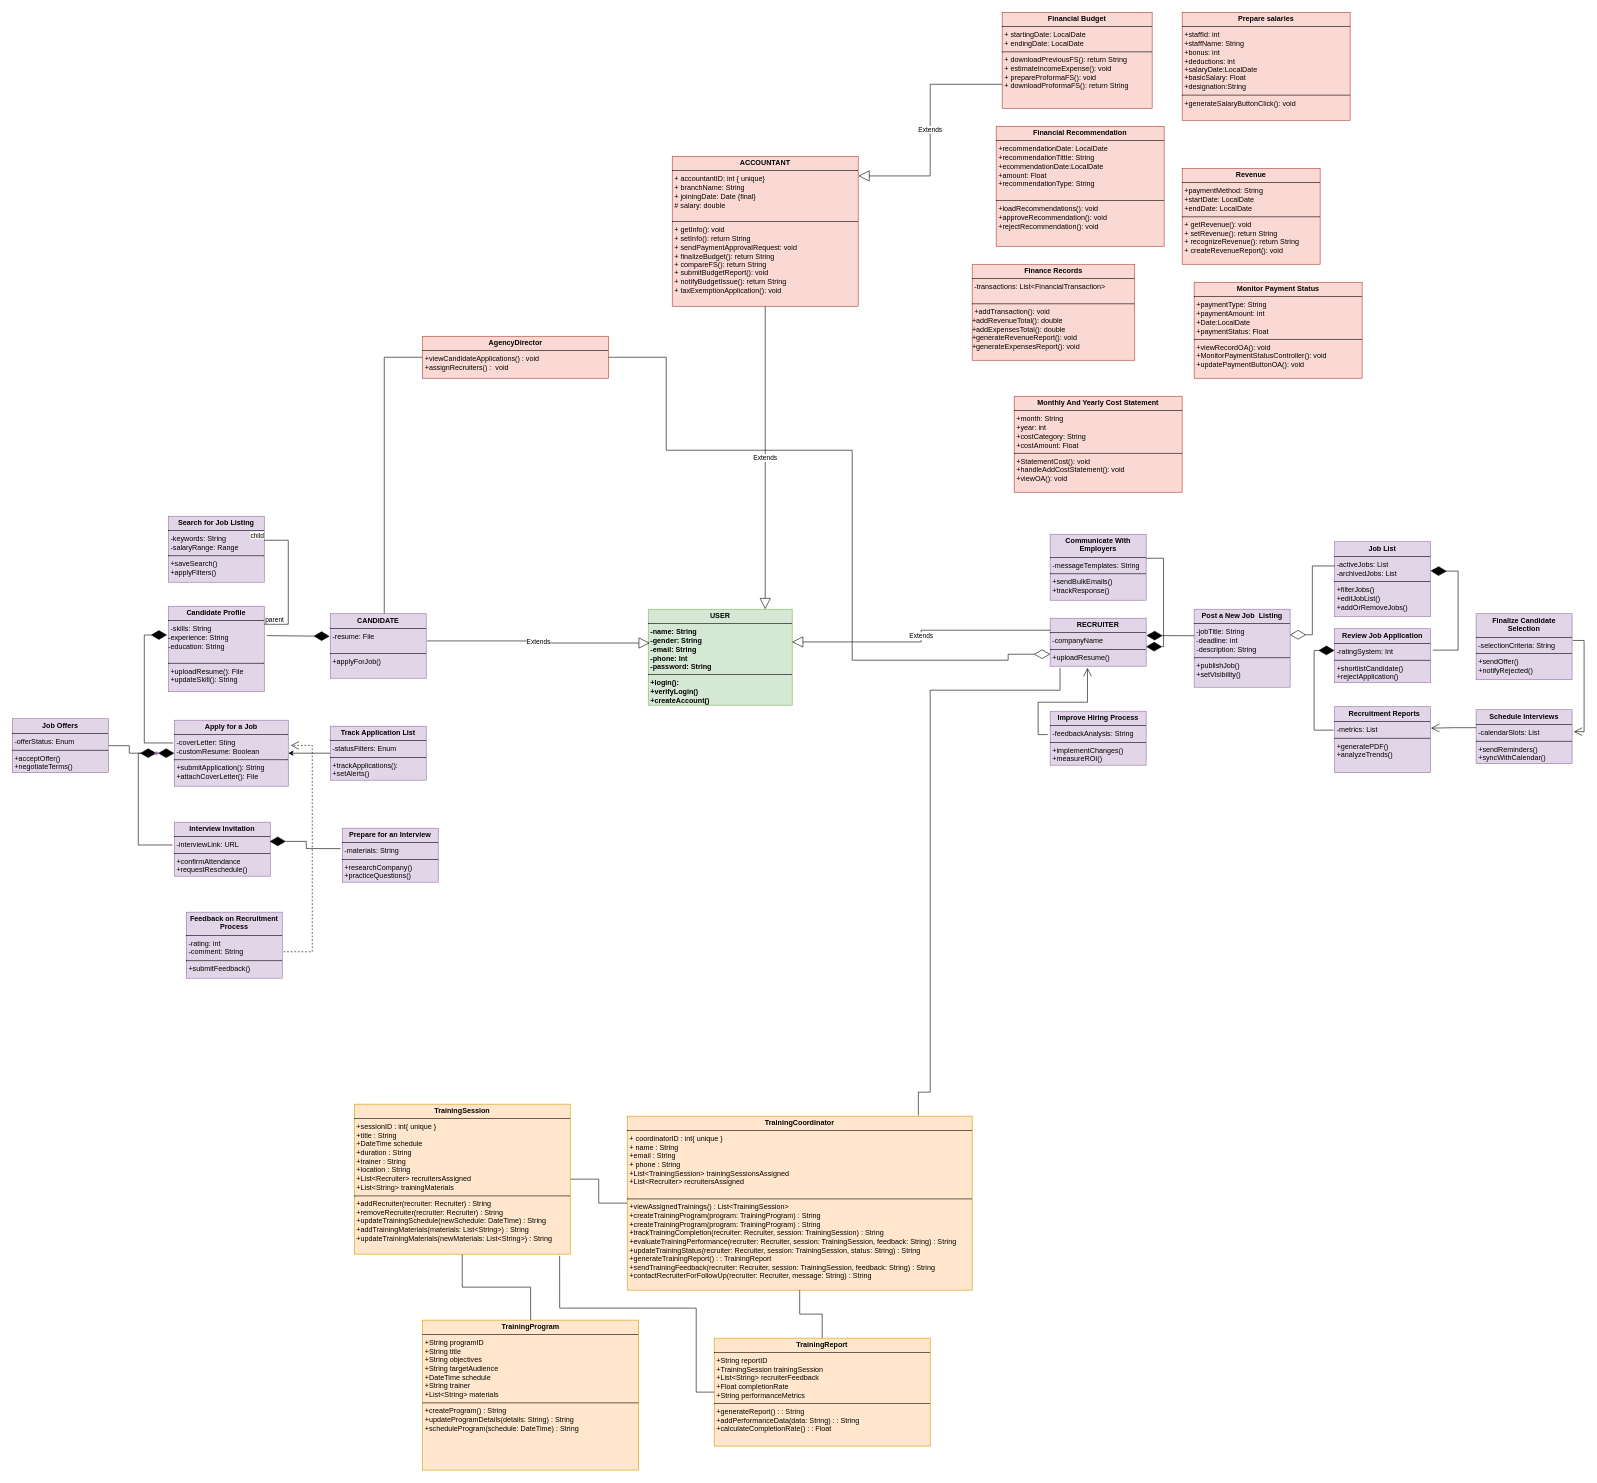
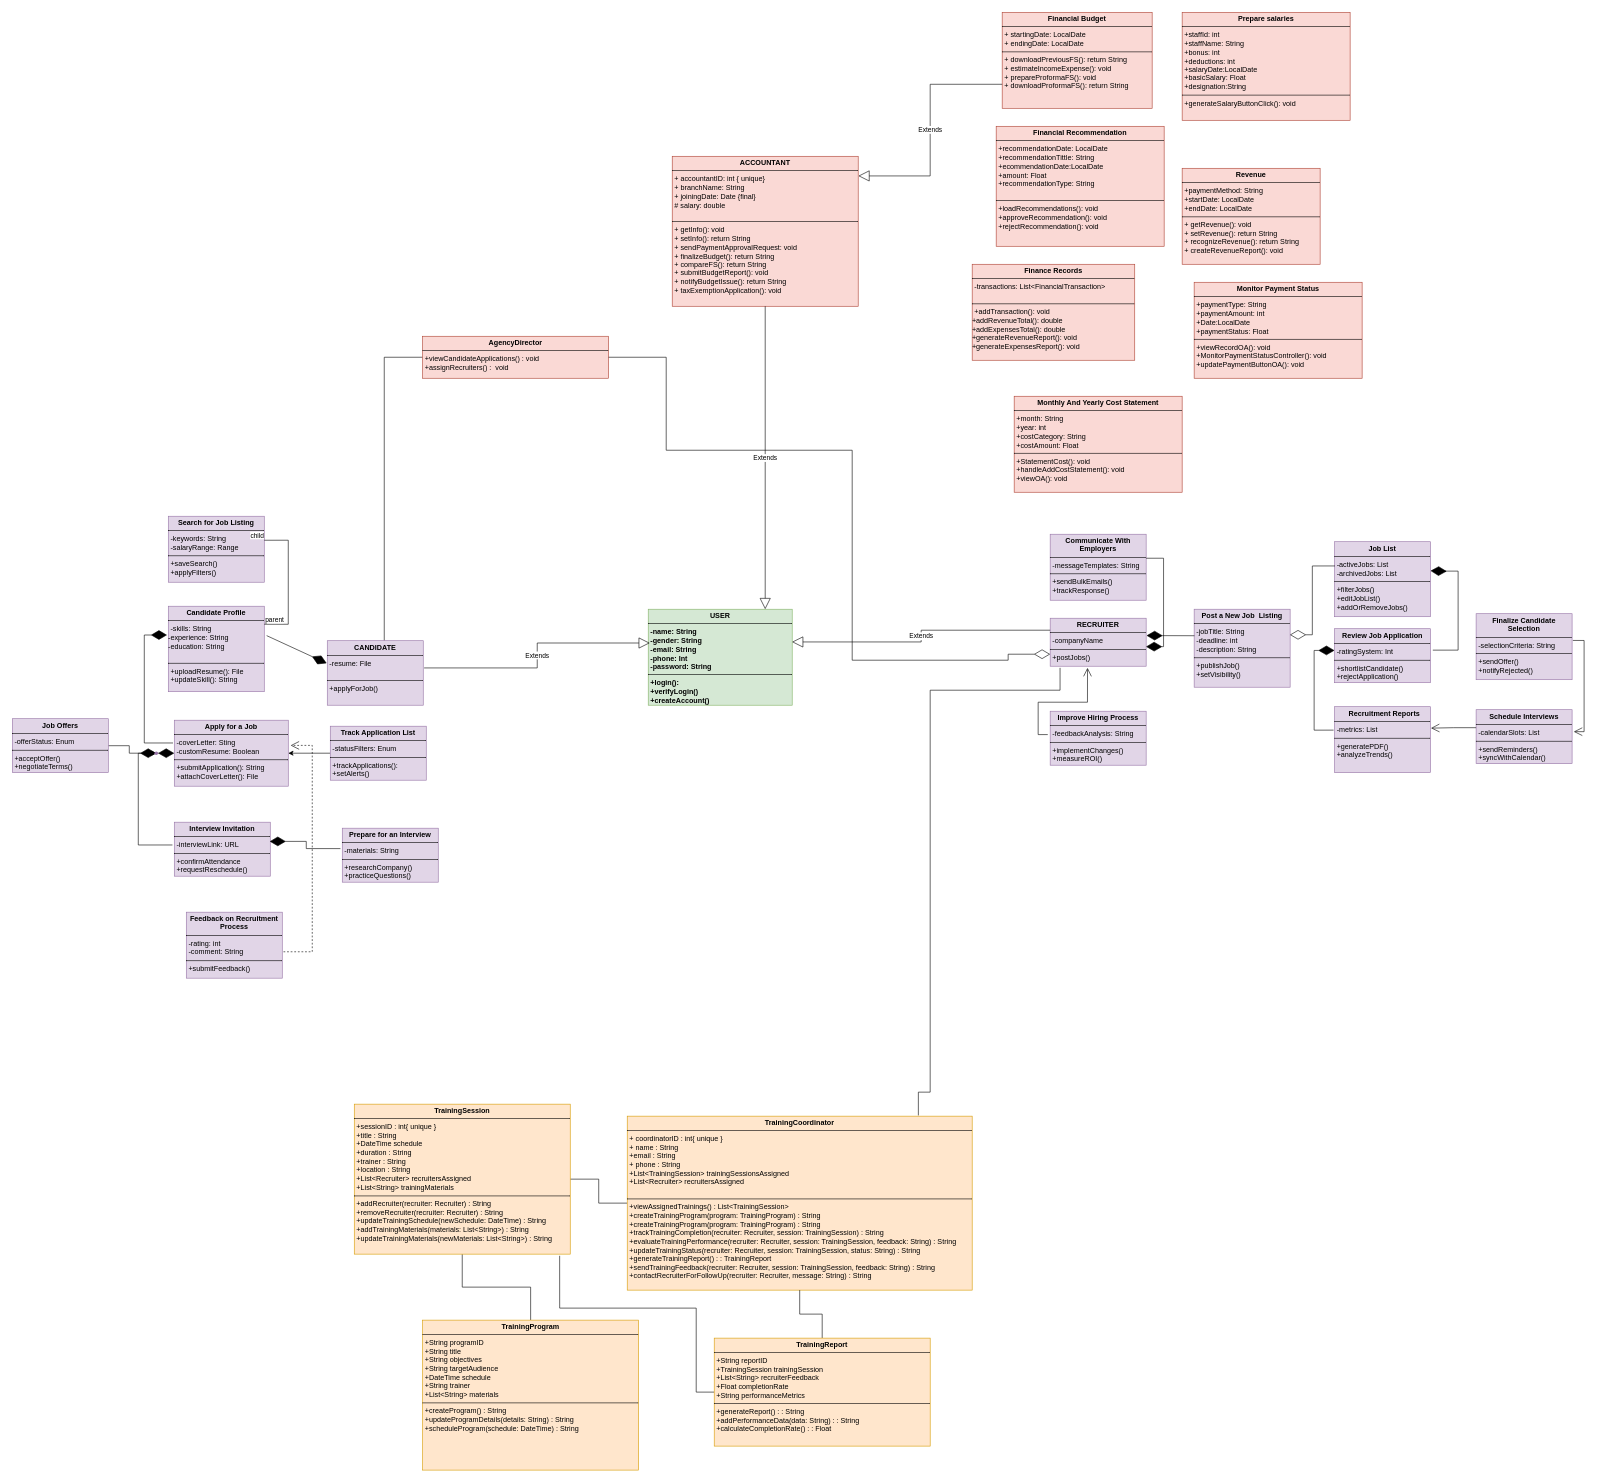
(1080, 631) -> (1074, 631)
(378, 646) -> (375, 673)
